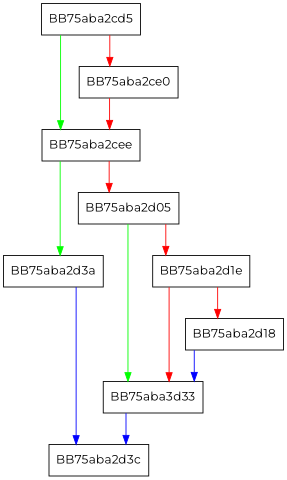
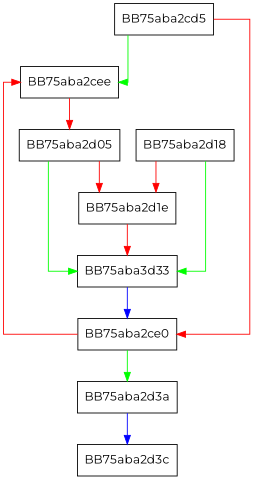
(60, 204) -> (127, 361)
(218, 298) -> (156, 172)
(194, 361) -> (206, 226)
(126, 424) -> (127, 298)
